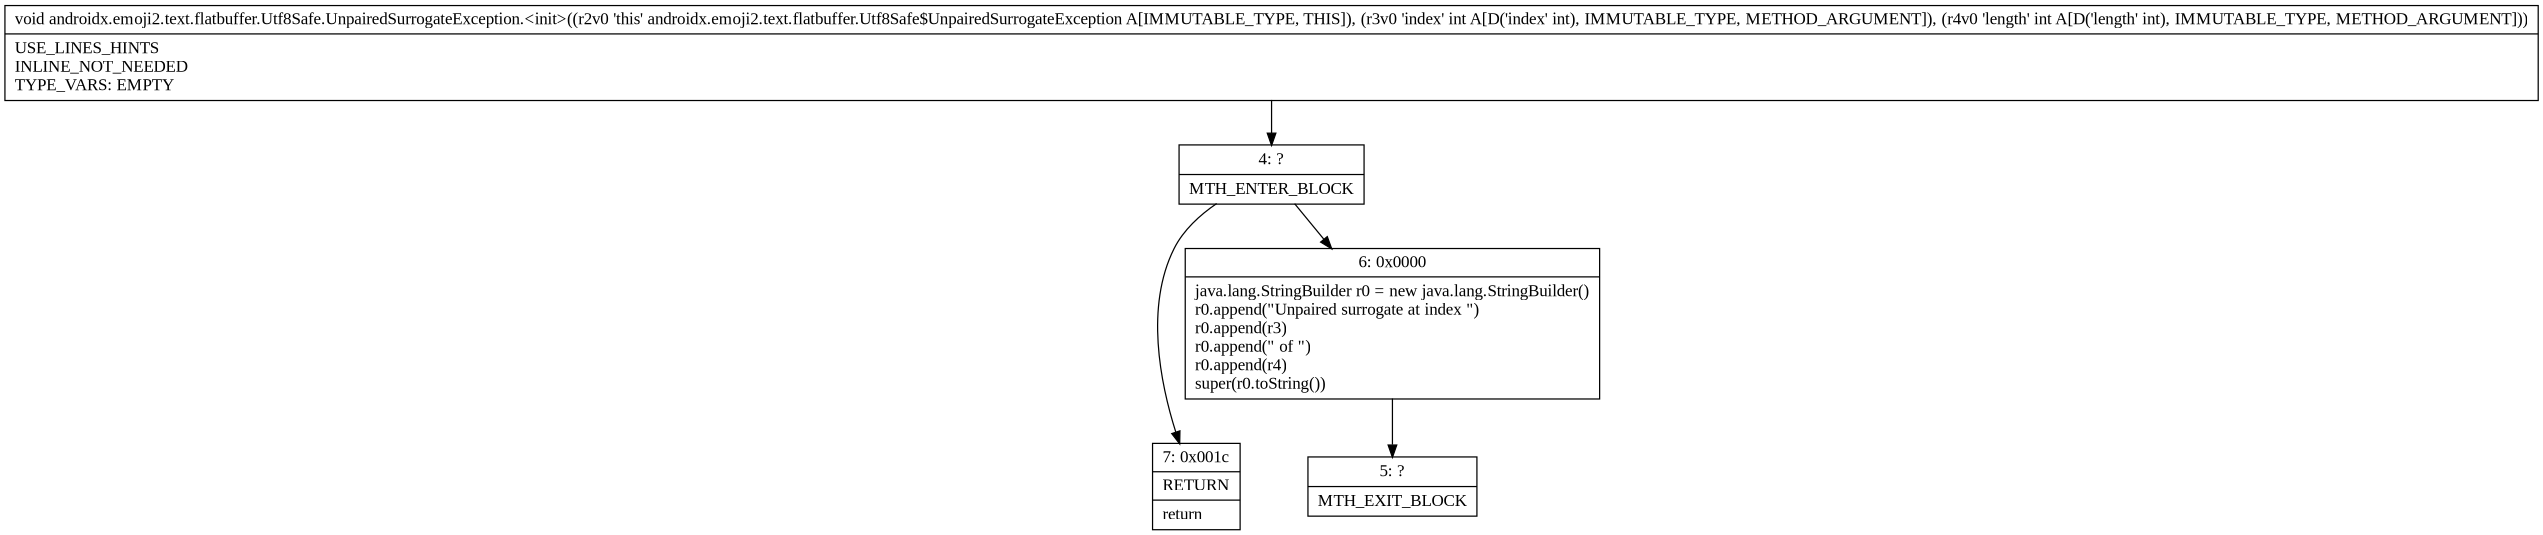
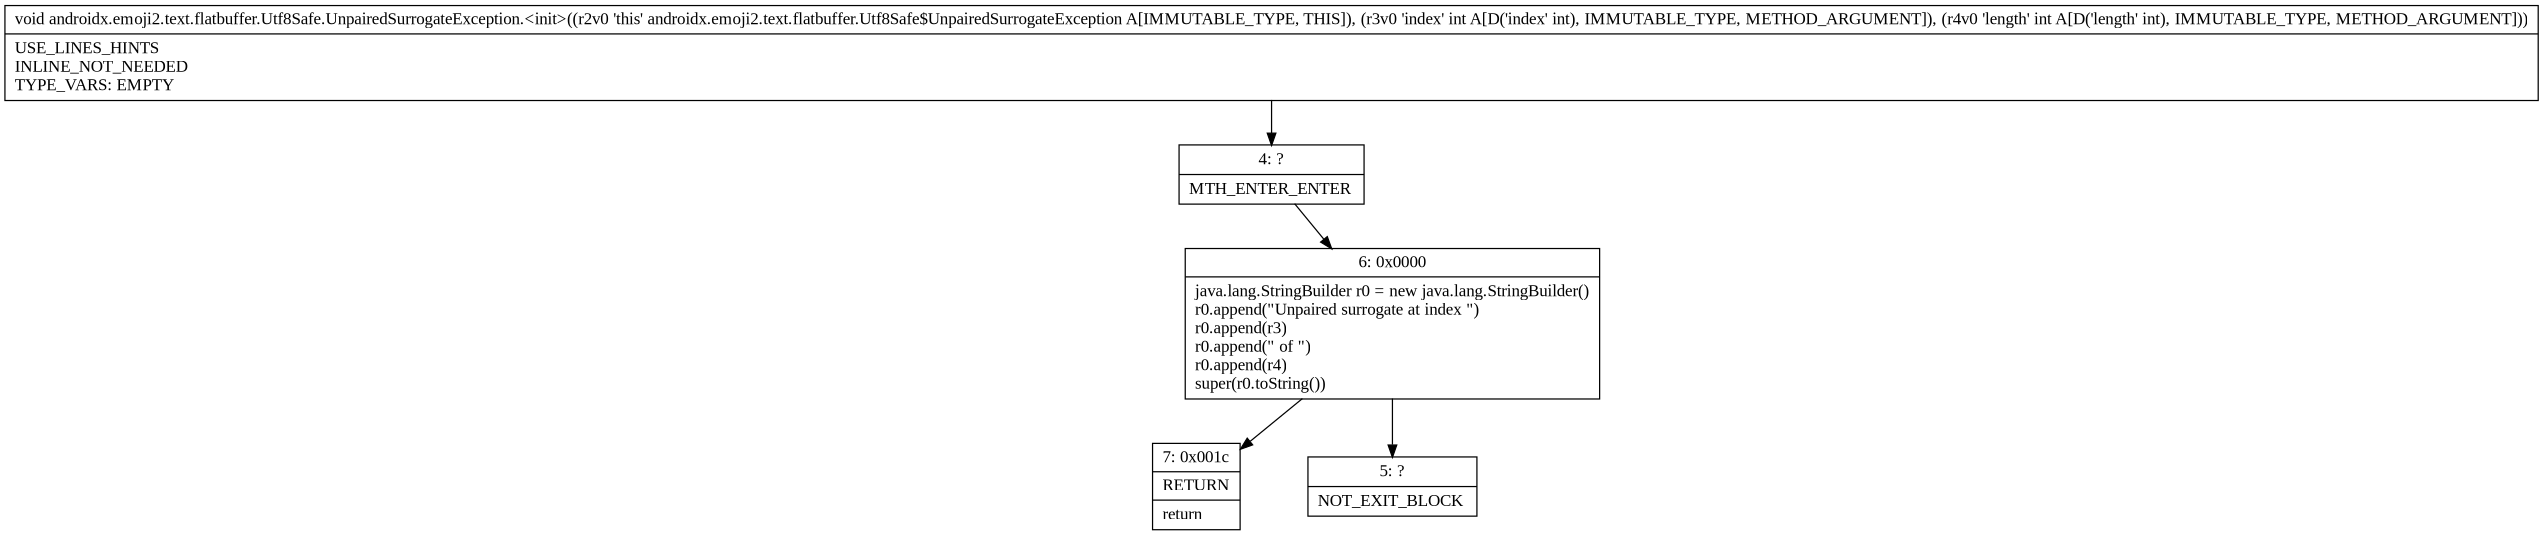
(1272, 189) -> (1270, 189)
(1159, 309) -> (1276, 420)
(1392, 501) -> (1391, 501)
